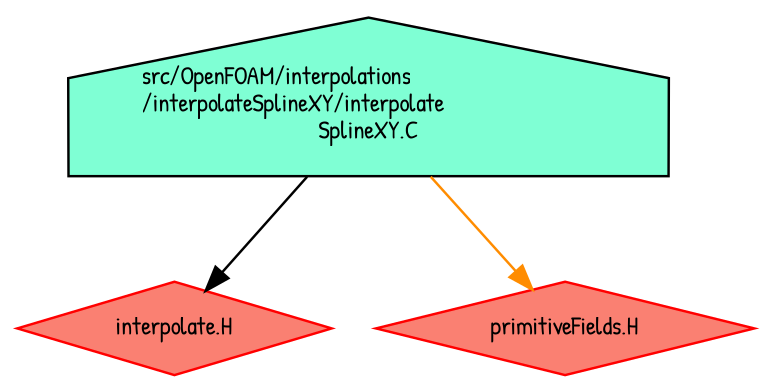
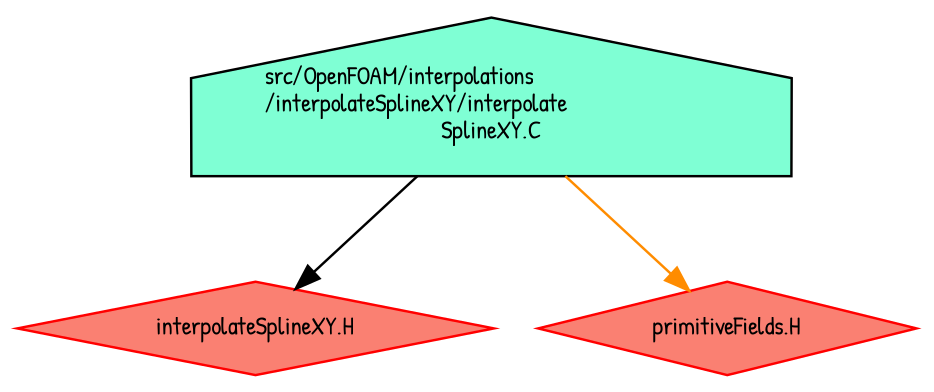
(174, 328) -> (256, 328)
